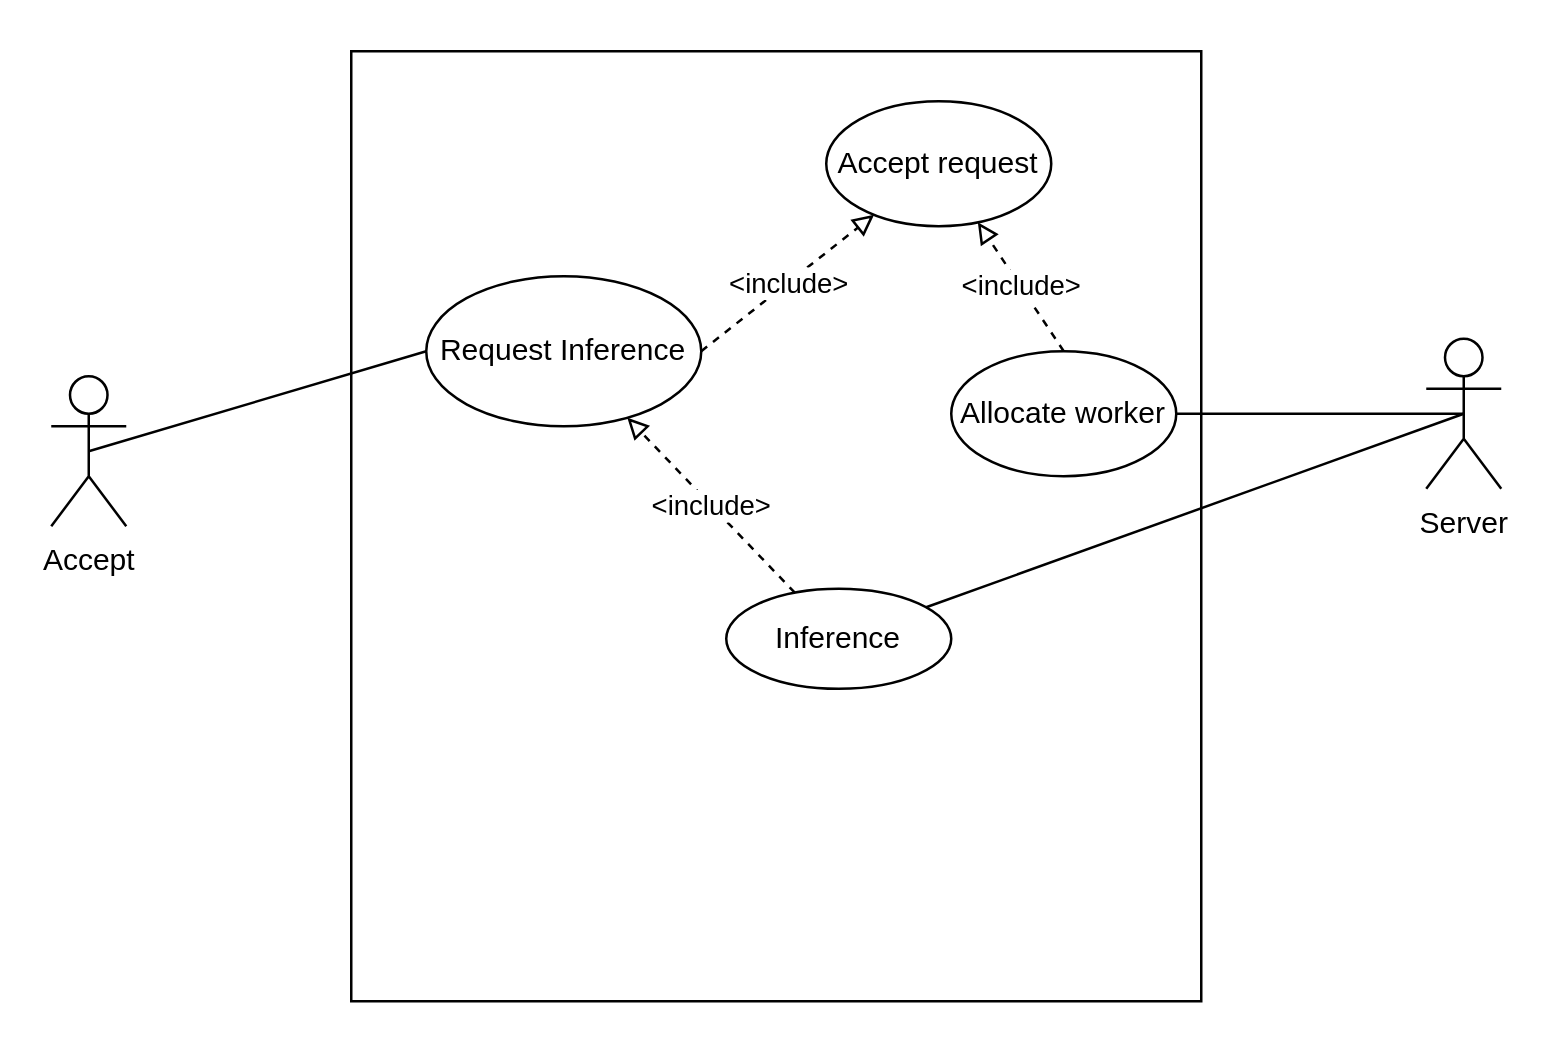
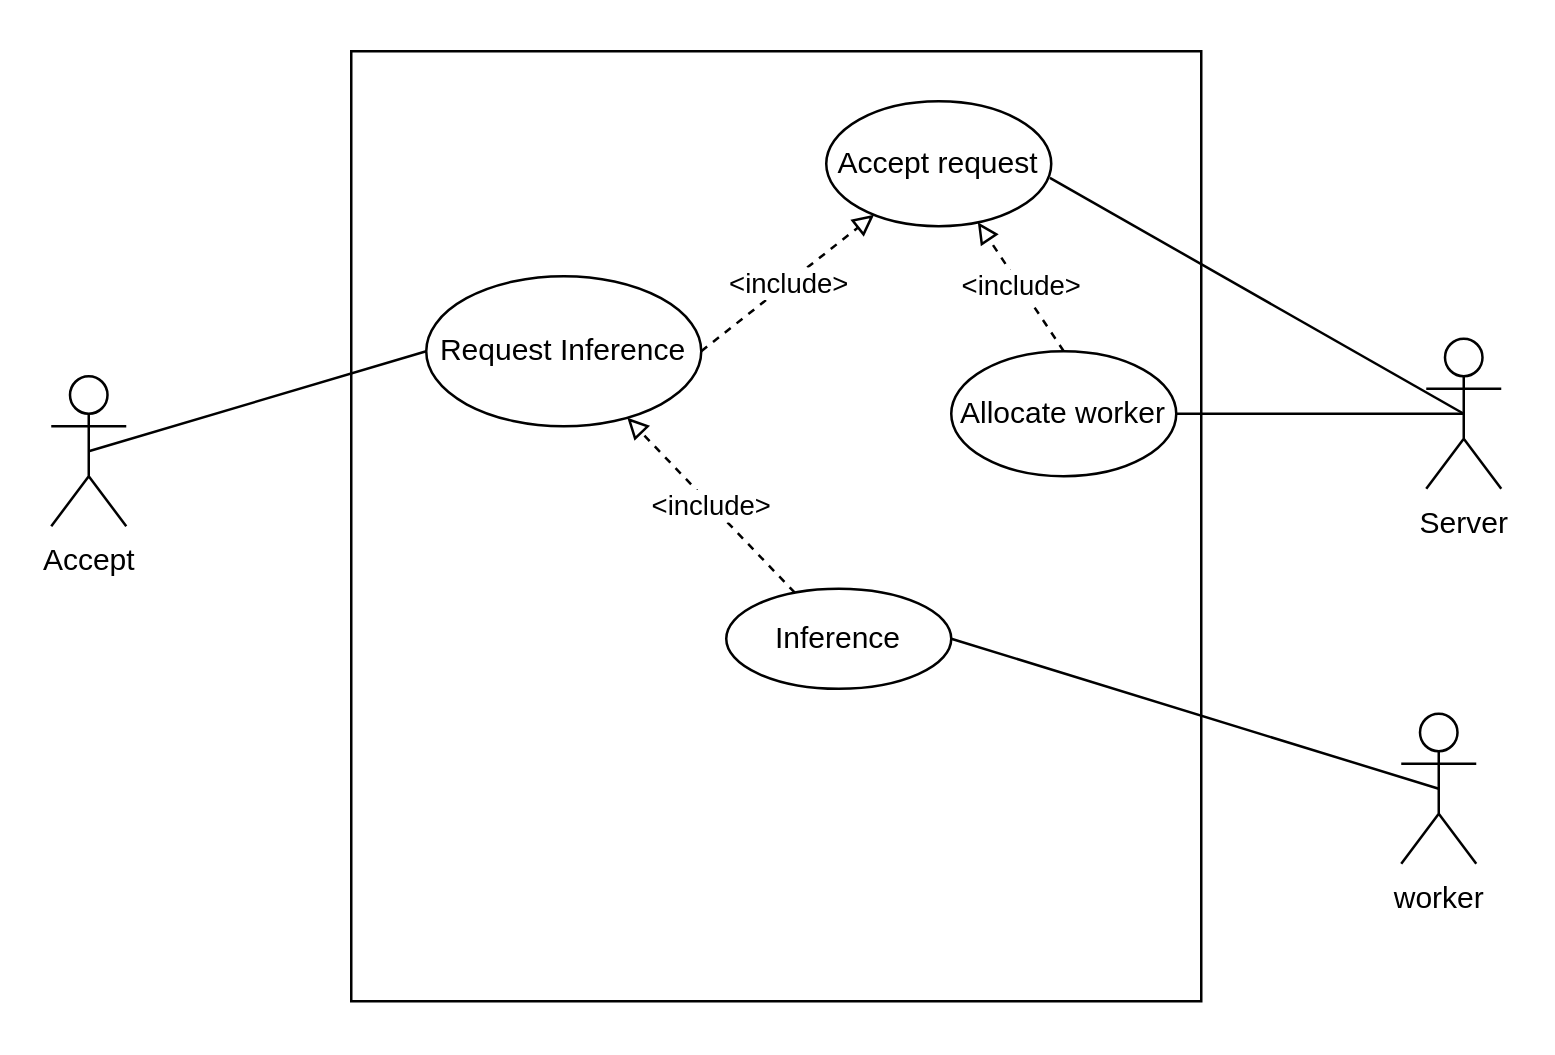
(1191, 512) -> (1252, 293)
none -> (1192, 713)
none -> (1439, 789)
